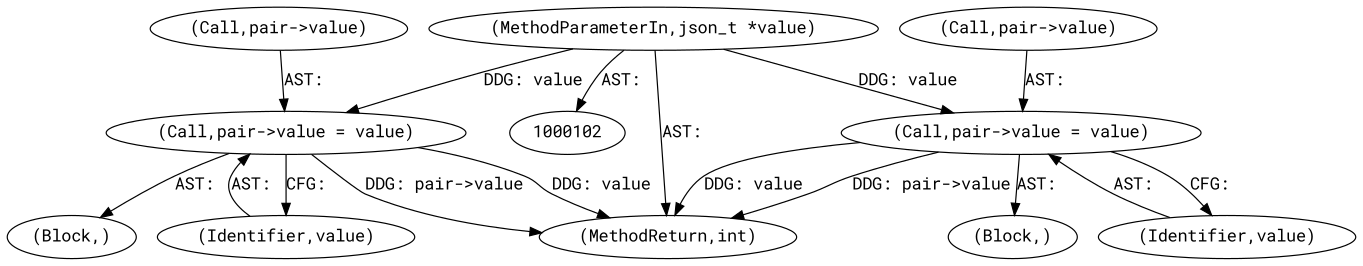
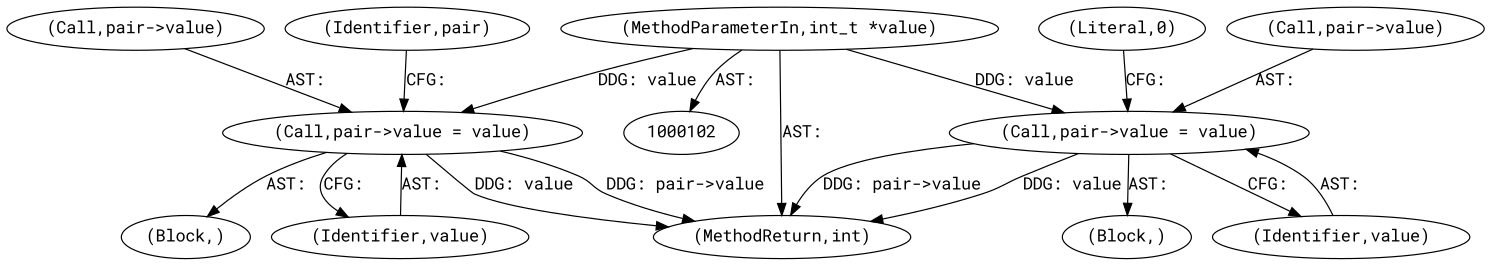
none -> (407, 29)
(654, 29) -> (780, 29)
none -> (1122, 29)
